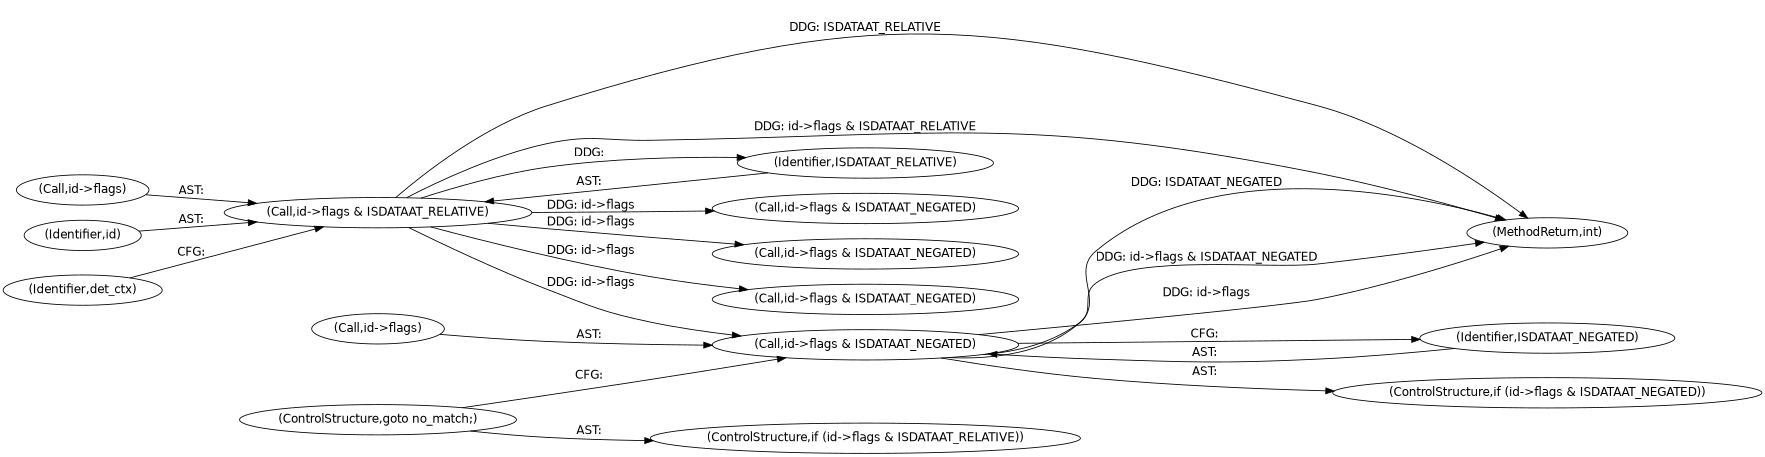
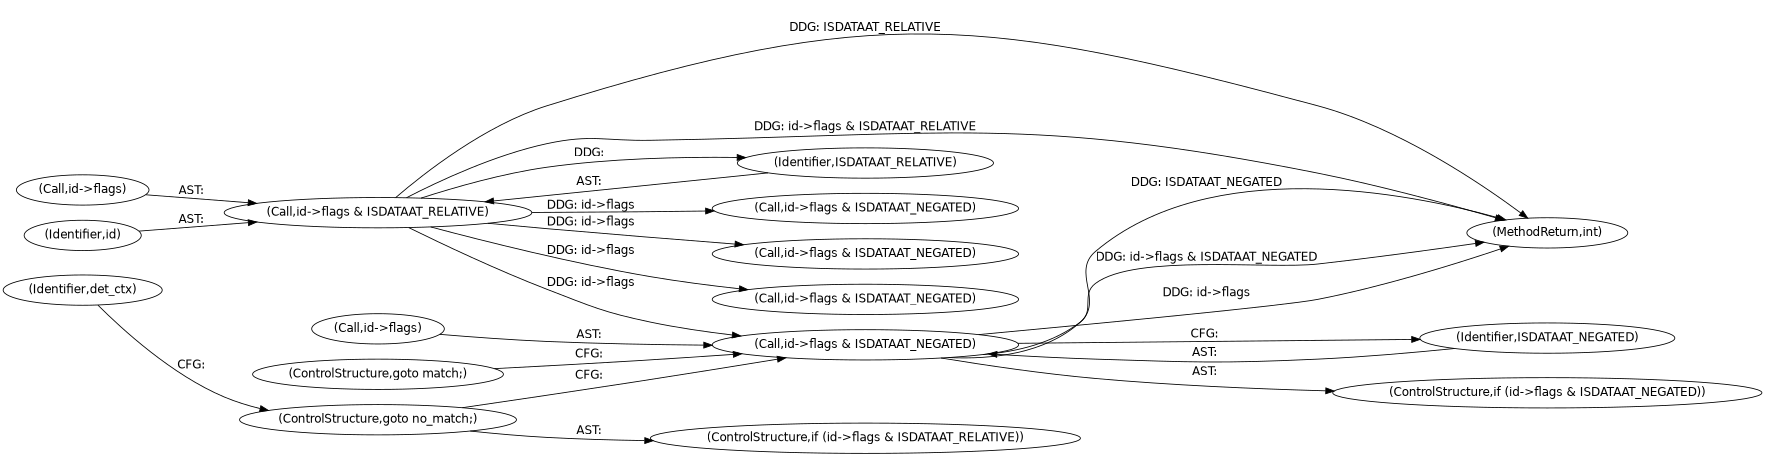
(223, 253) -> (172, 368)
none -> (378, 374)
